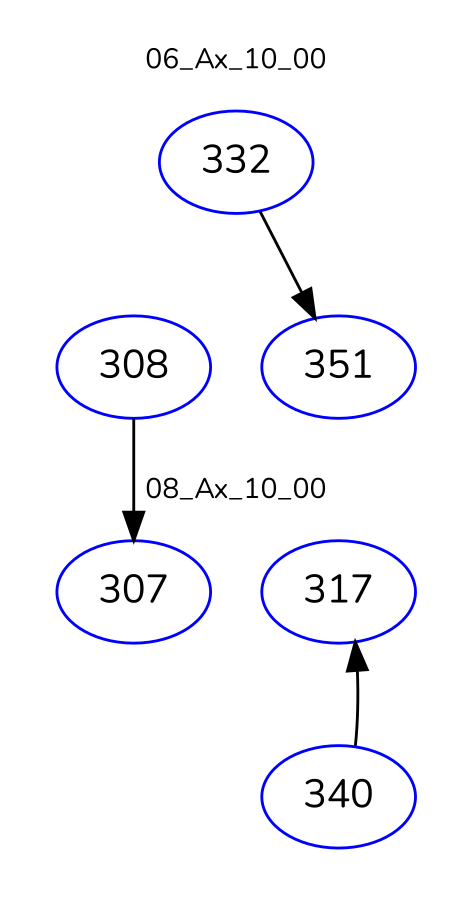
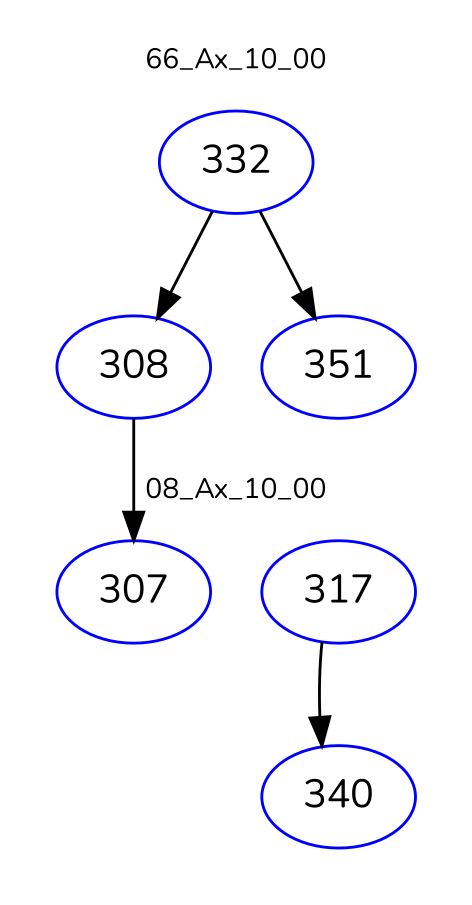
(236, 61) -> (236, 61)
none -> (192, 252)
(358, 708) -> (320, 680)
